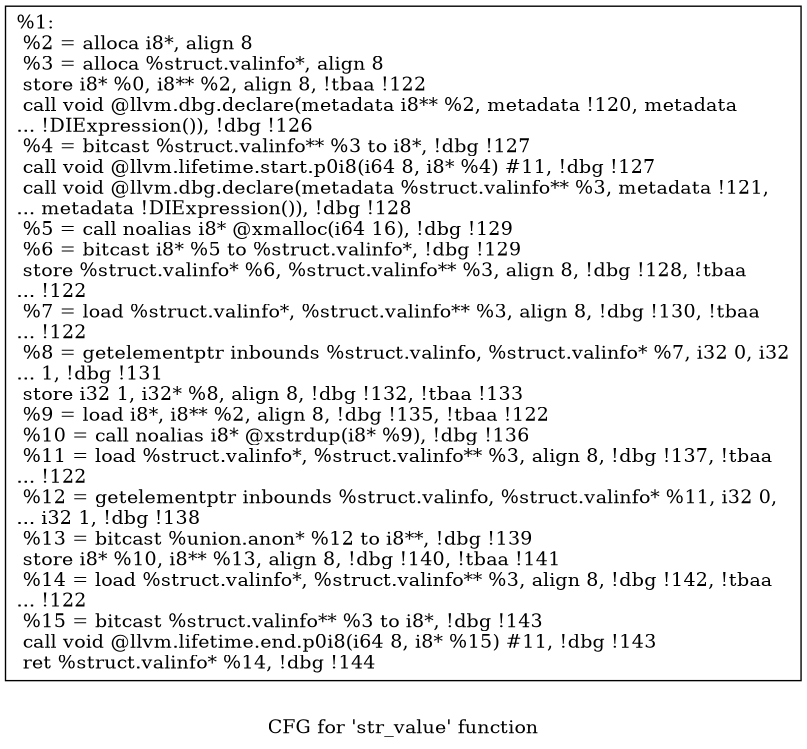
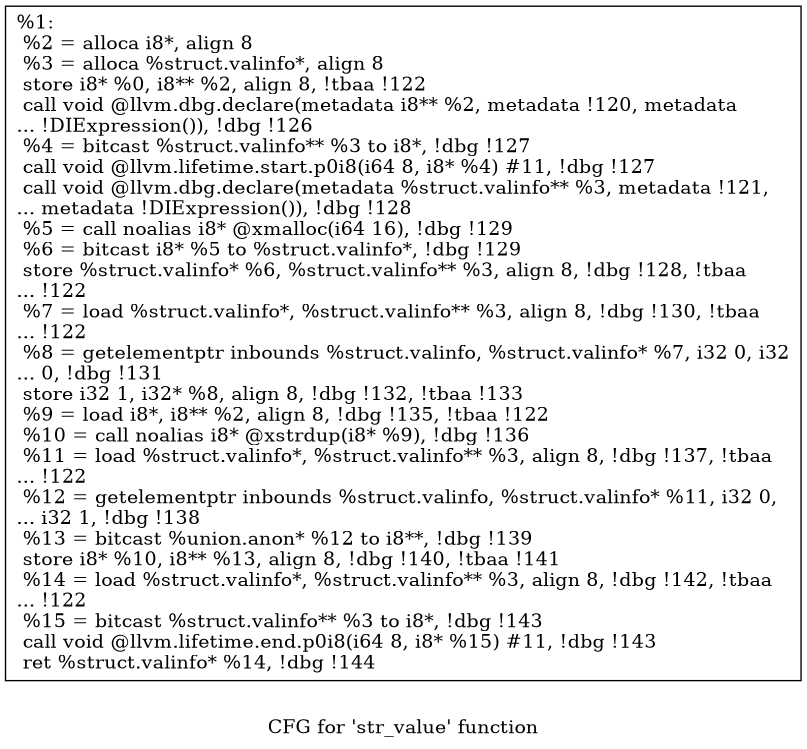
(90, 374) -> (90, 374)
